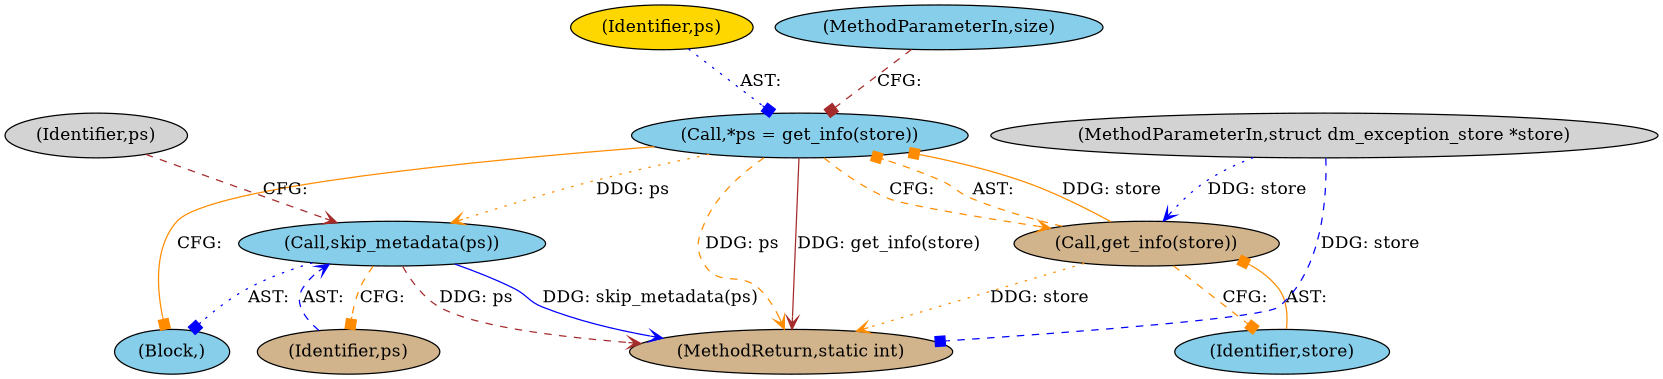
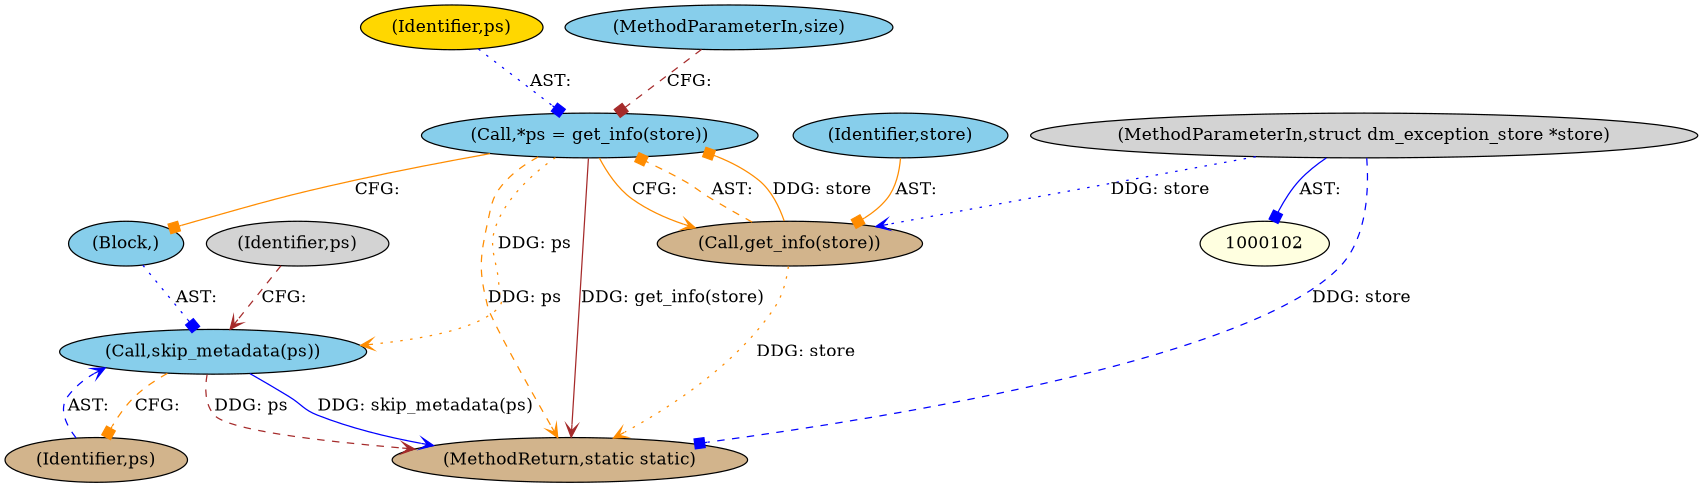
(925, 207) -> (634, 200)
none -> (1265, 244)
(253, 286) -> (165, 292)
(1210, 294) -> none
(791, 352) -> (570, 460)
